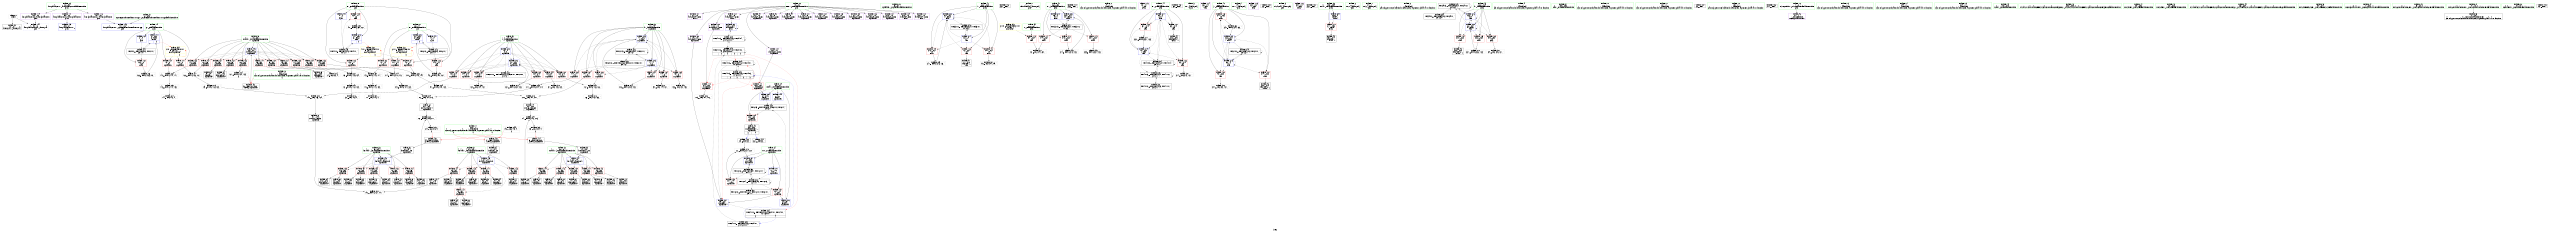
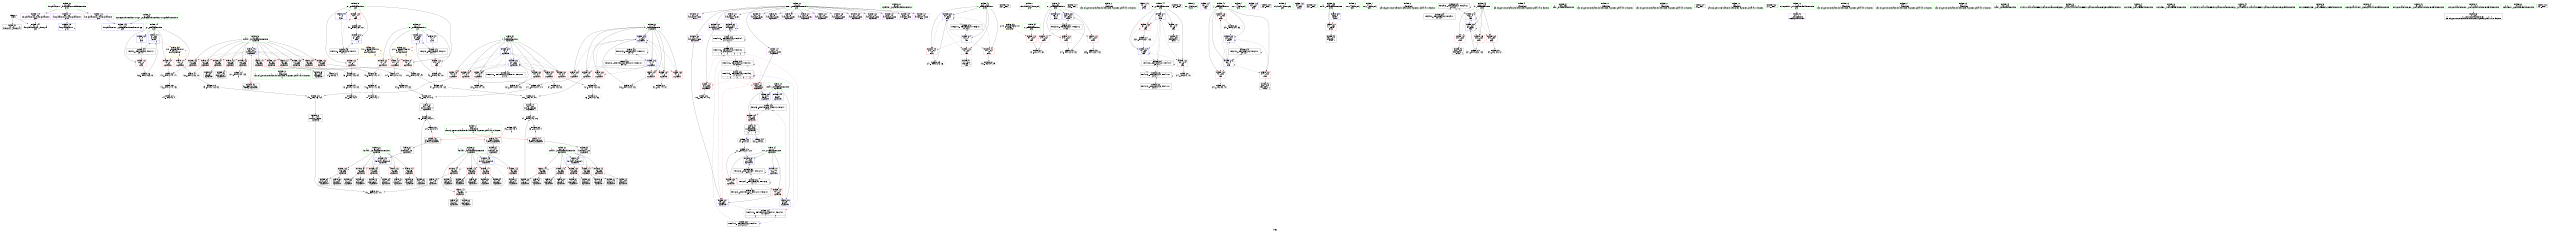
(680, 86) -> none
(460, 186) -> (445, 171)
